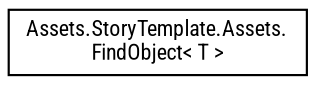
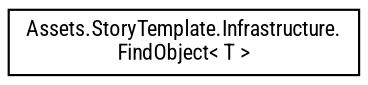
(158, 42) -> (184, 42)
